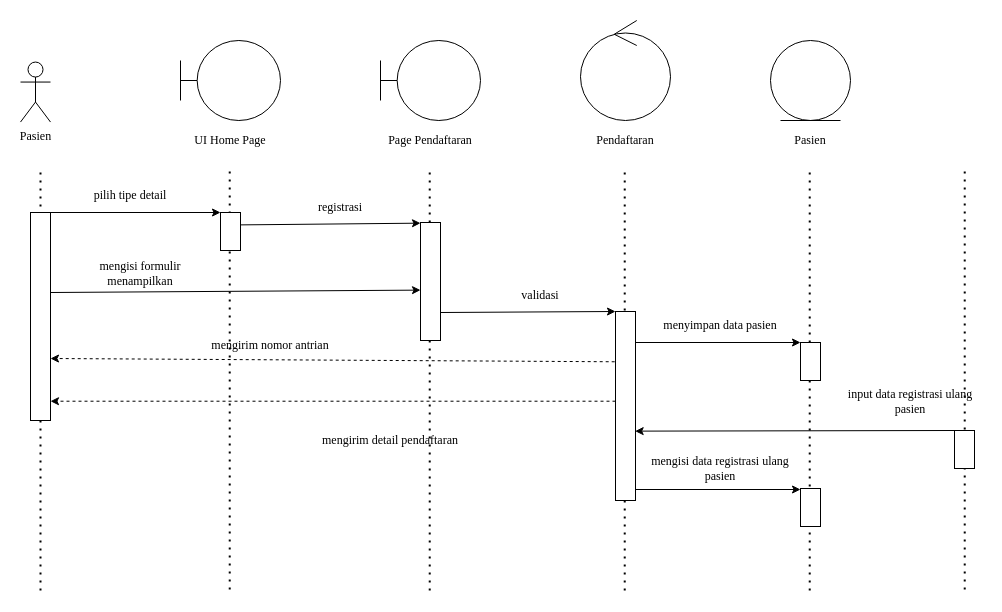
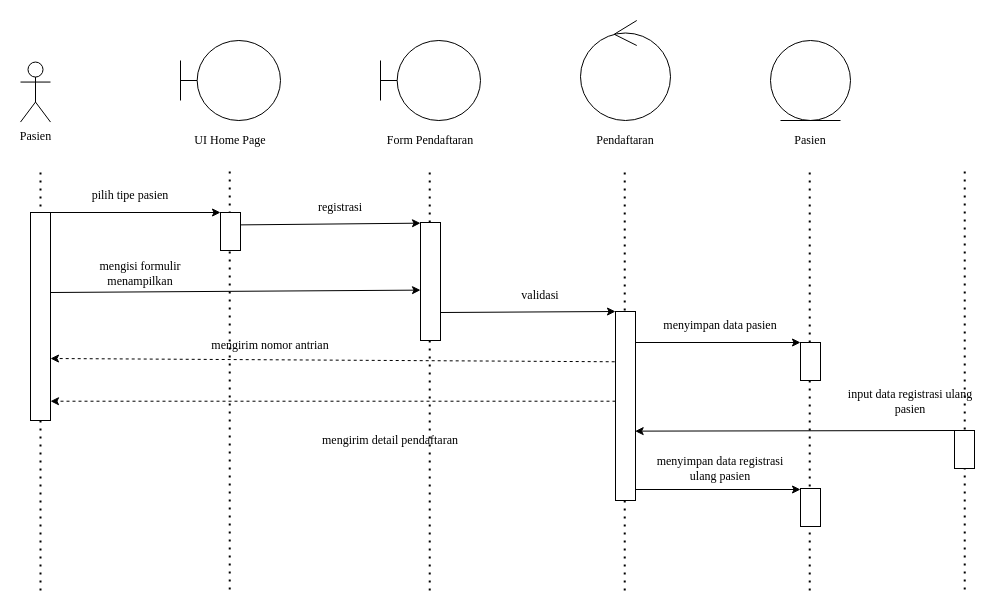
(431, 141) -> (431, 141)
(131, 196) -> (131, 196)
(721, 469) -> (721, 469)
